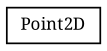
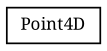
(54, 26) -> (54, 26)
